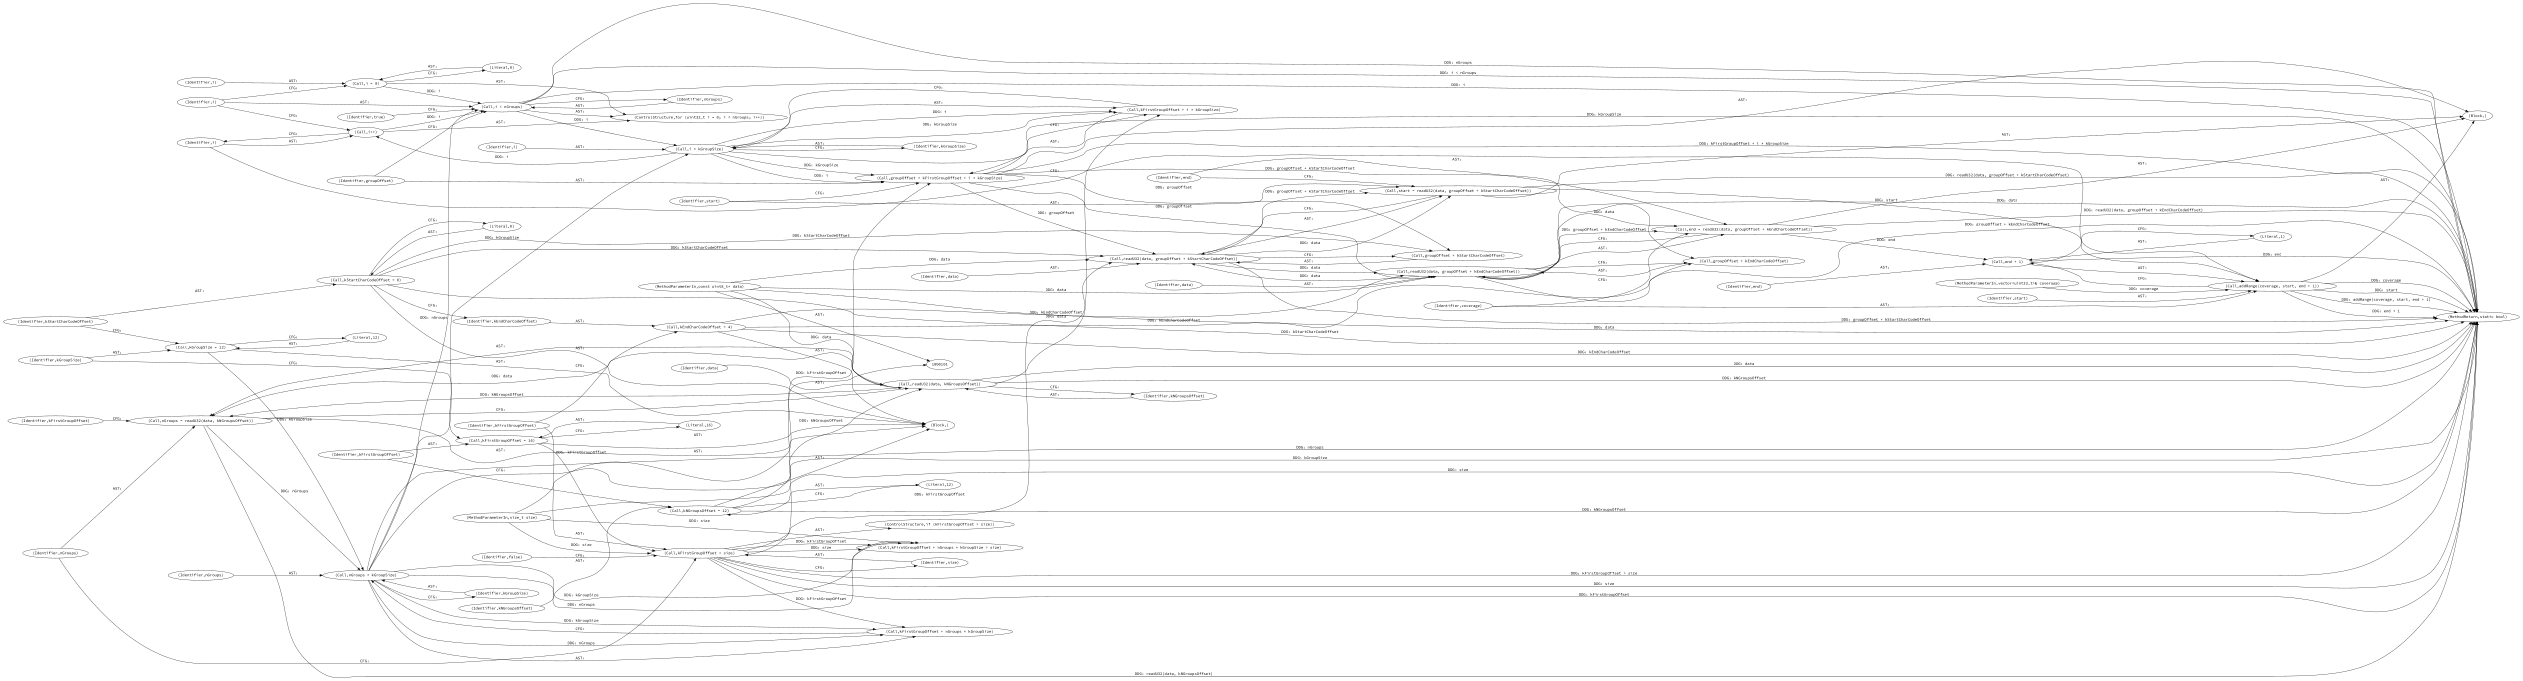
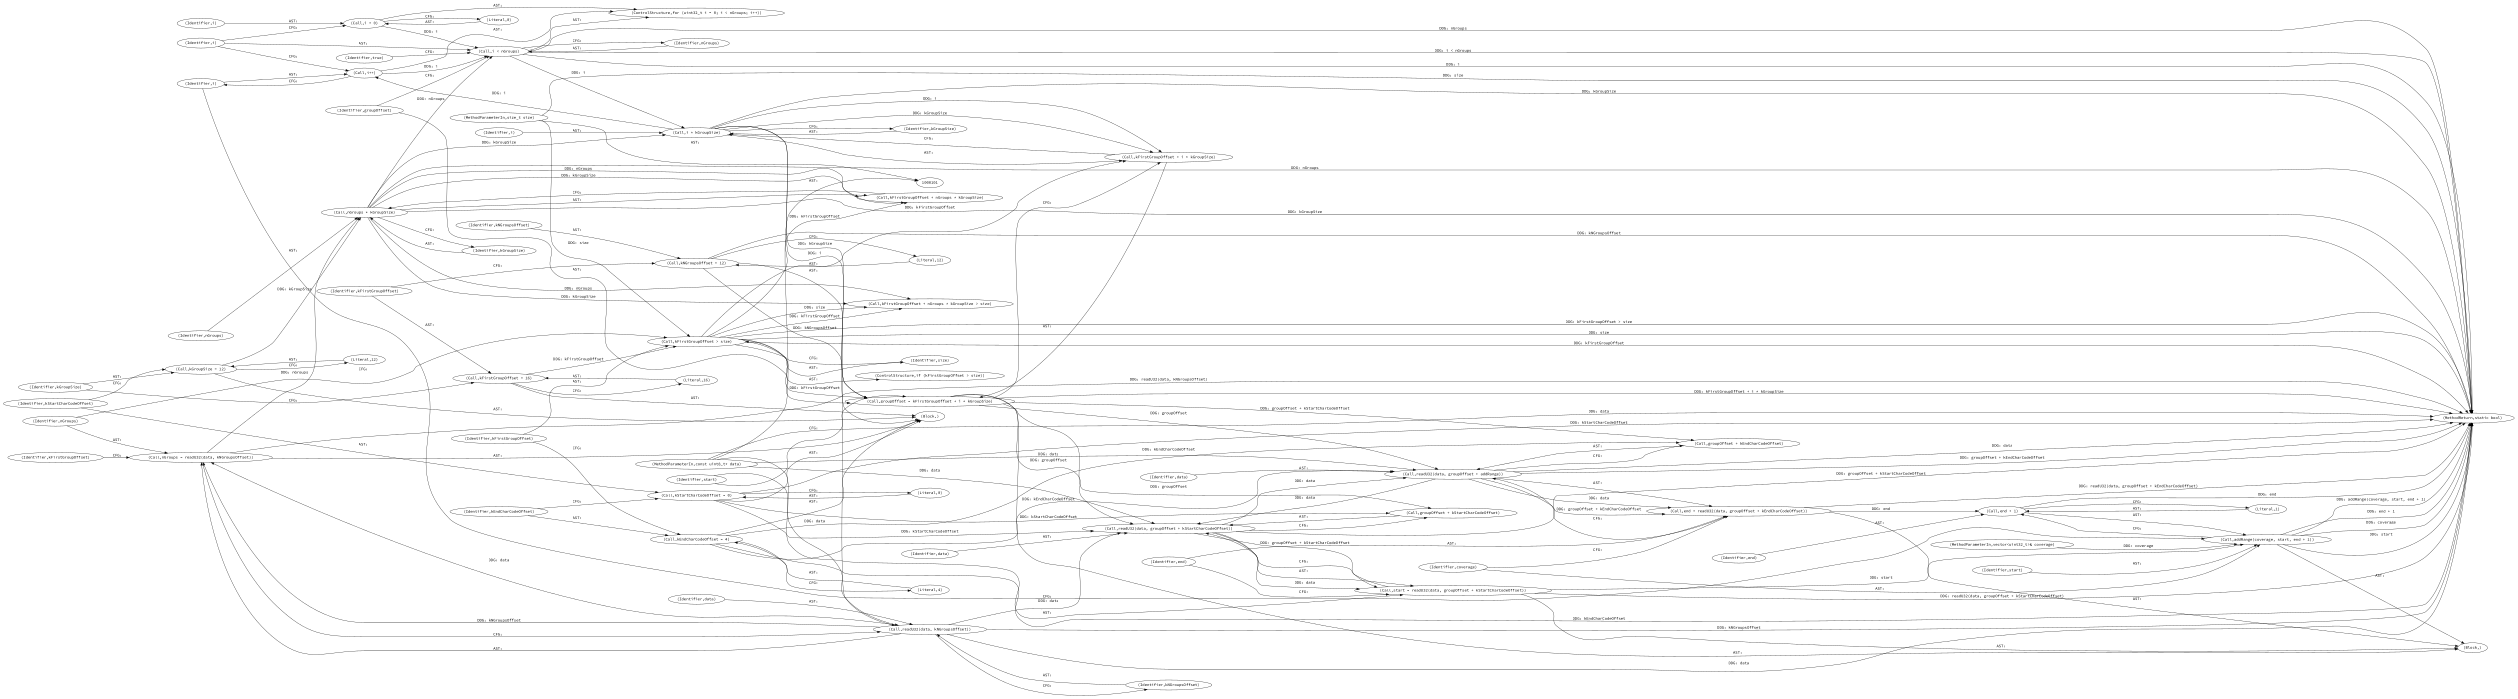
(1458, 272) -> (1453, 474)
(417, 307) -> (596, 504)
(723, 529) -> none
(502, 557) -> none
none -> (930, 590)
